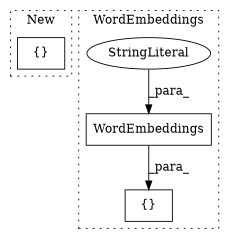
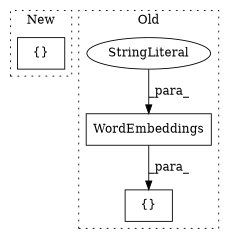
(149, 21) -> (149, 21)
